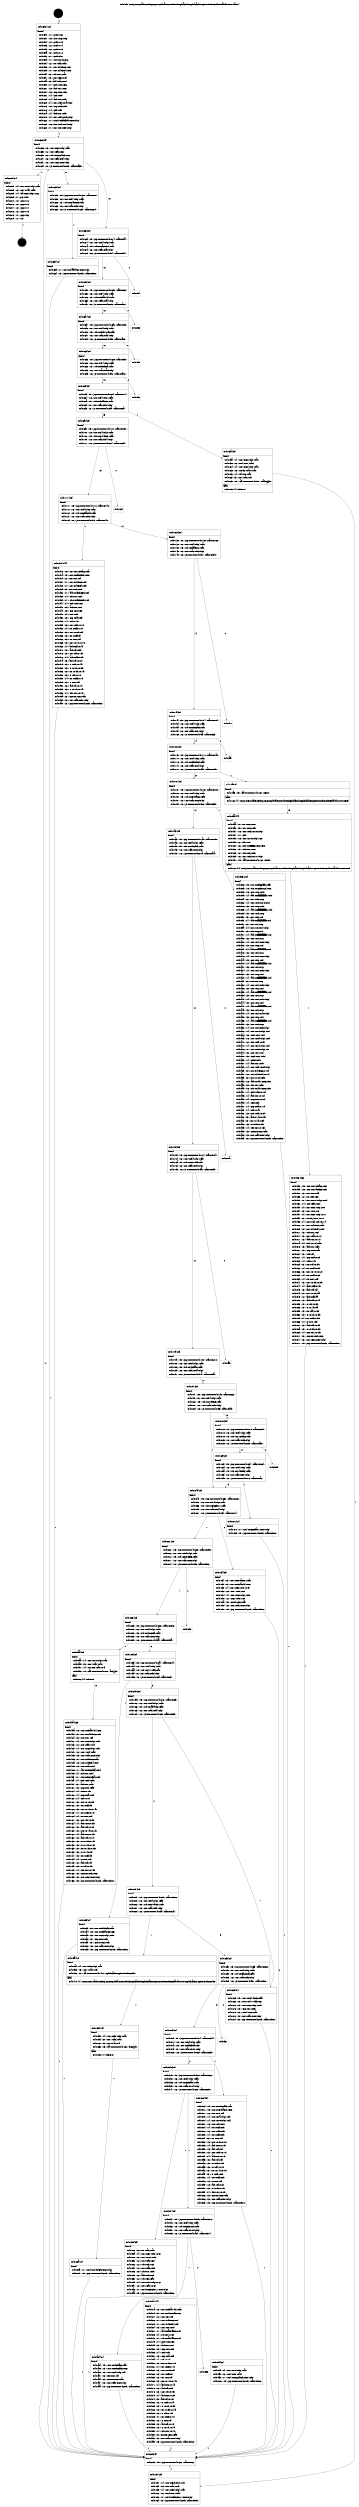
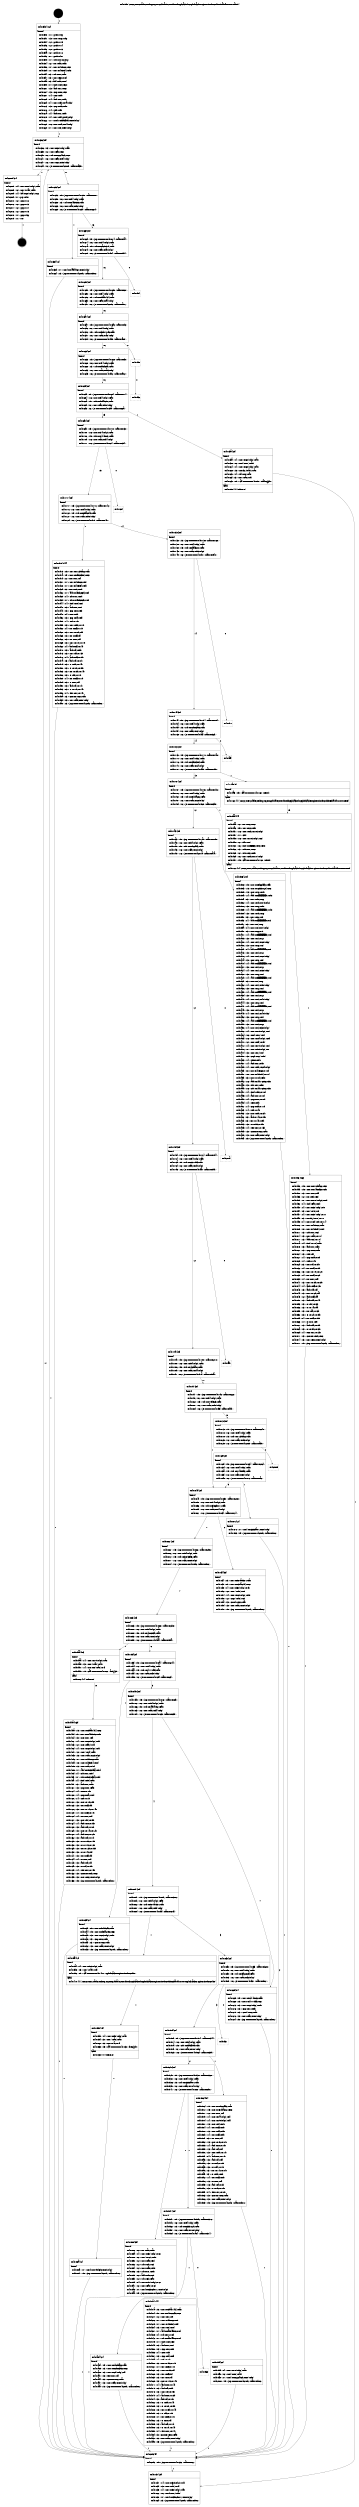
(106, 190) -> (87, 220)
(136, 328) -> none
(130, 385) -> (136, 380)
(240, 1450) -> none
(187, 1629) -> none
(170, 2469) -> (172, 2468)
